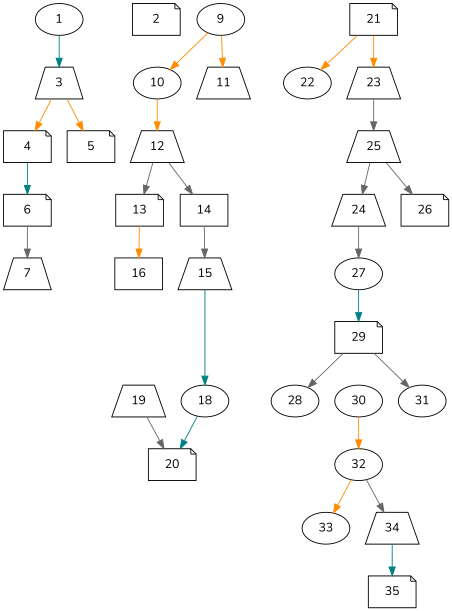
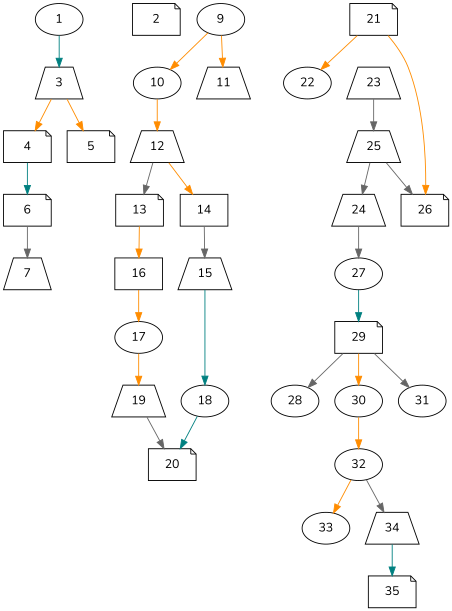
(374, 47) -> (419, 107)
(178, 175) -> (178, 175)
none -> (139, 337)
none -> (359, 365)
